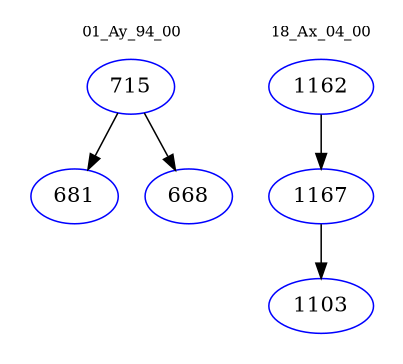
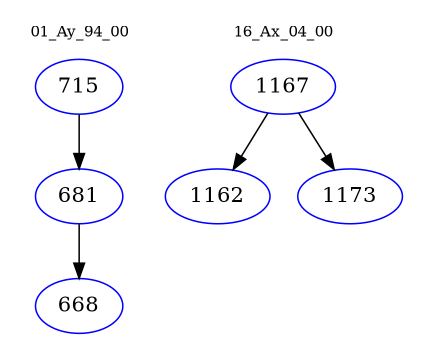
(321, 33) -> (284, 33)
(321, 134) -> (255, 135)
(156, 135) -> (79, 244)
(321, 306) -> (350, 196)
